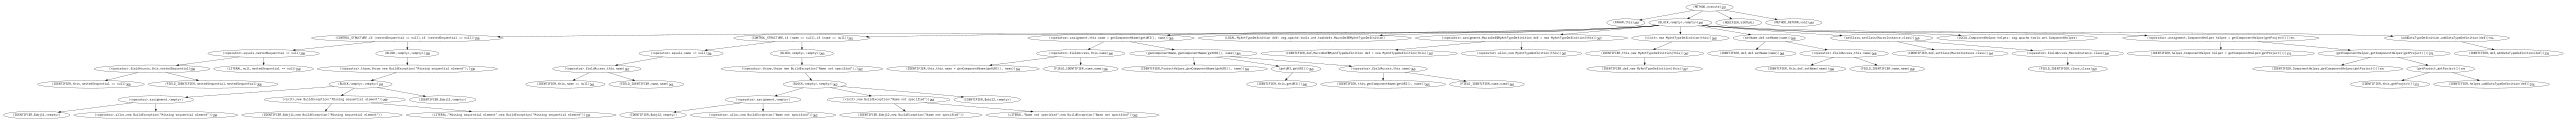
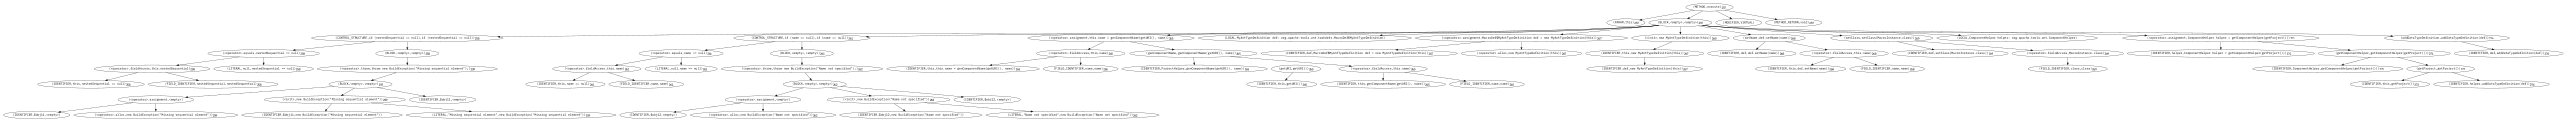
(1247, 61) -> none
none -> (681, 69)
